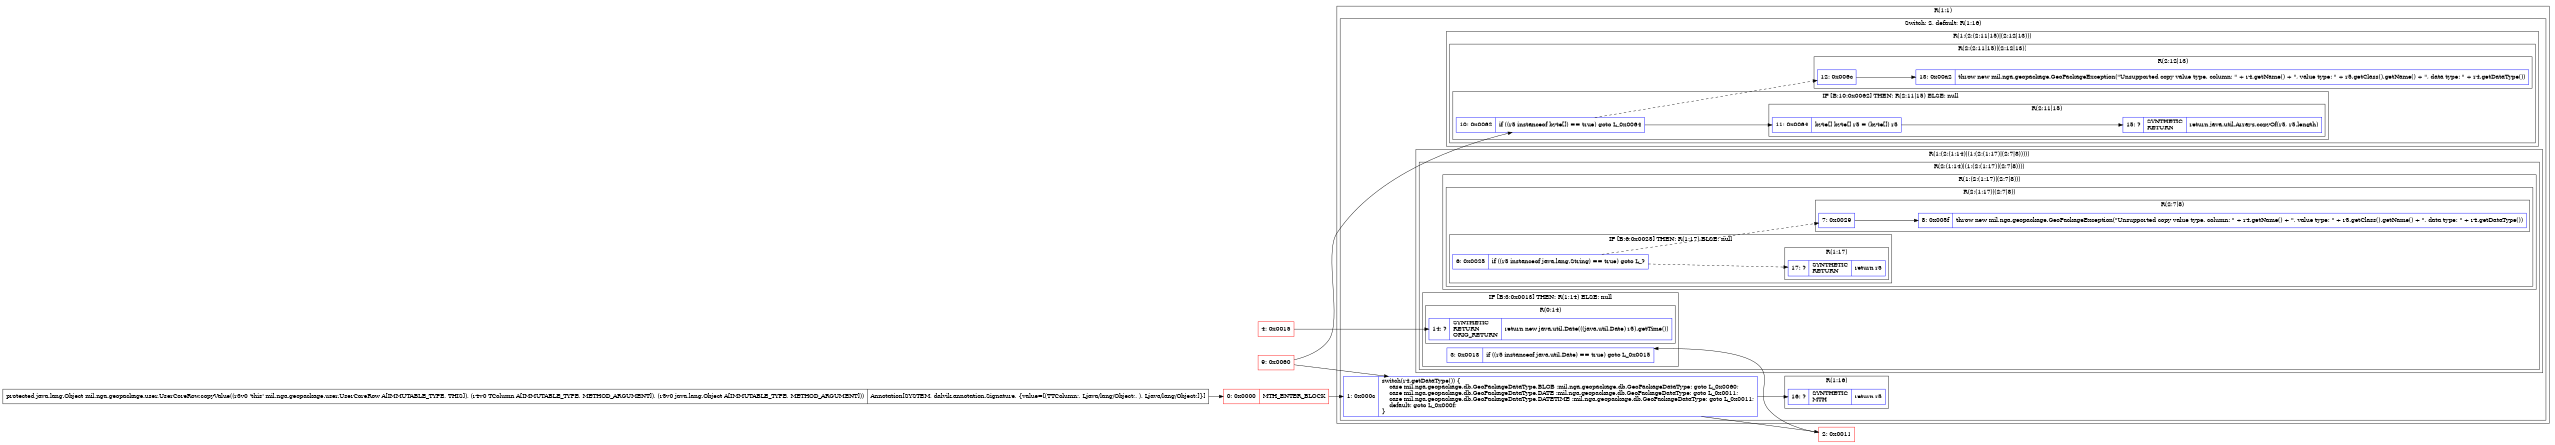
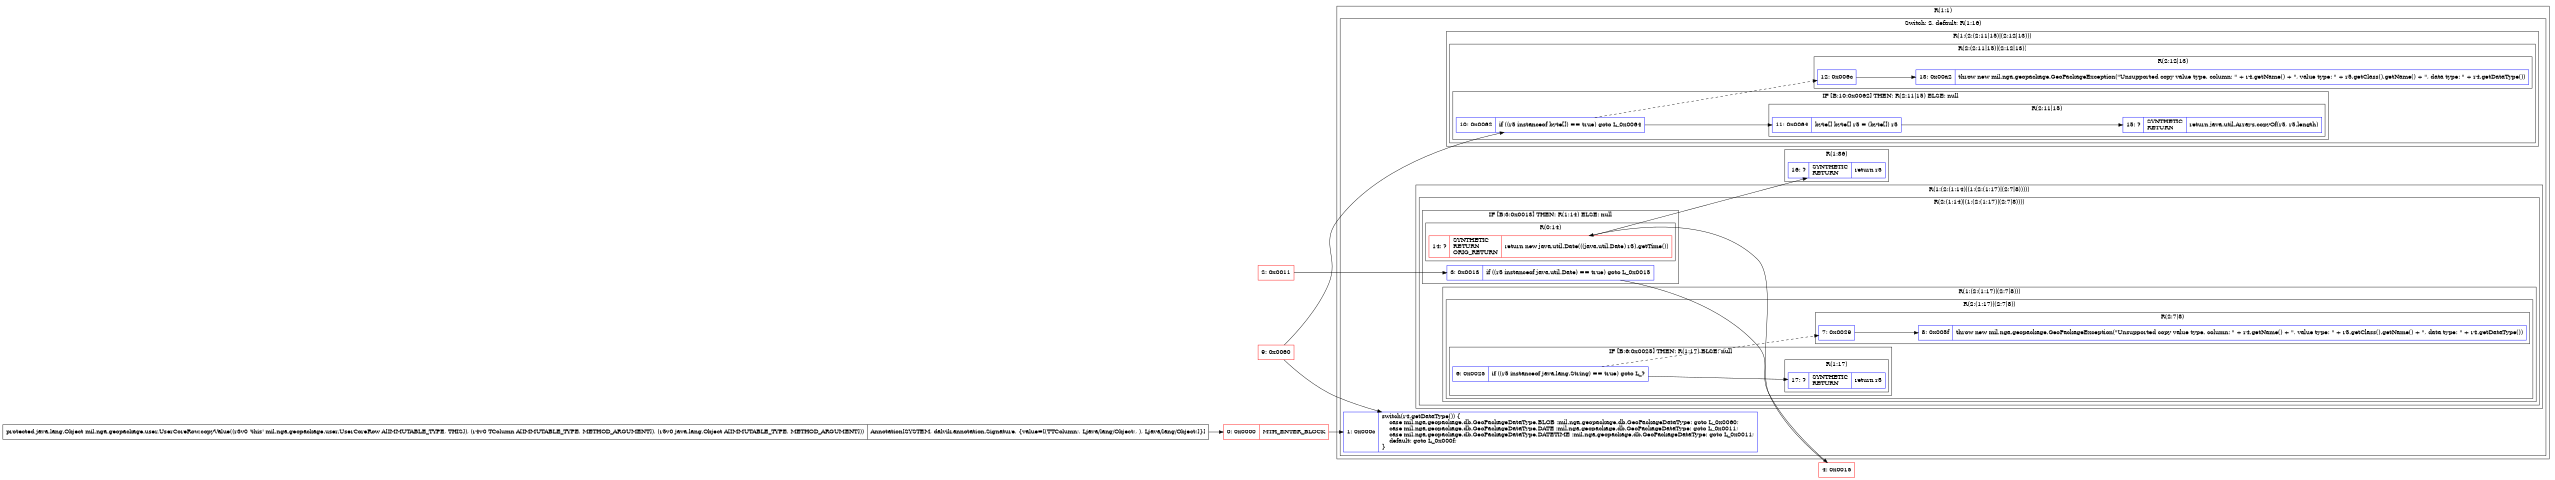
(1716, 266) -> (1716, 378)
(1550, 329) -> (1550, 247)
none -> (1751, 340)
(1837, 381) -> (1837, 154)
(1771, 397) -> (1697, 207)
(1820, 400) -> (1825, 173)
(1772, 426) -> none
